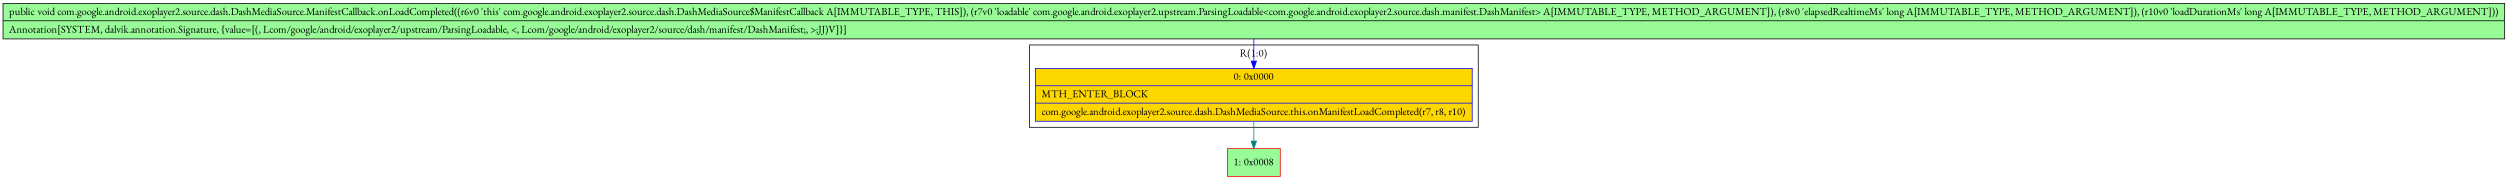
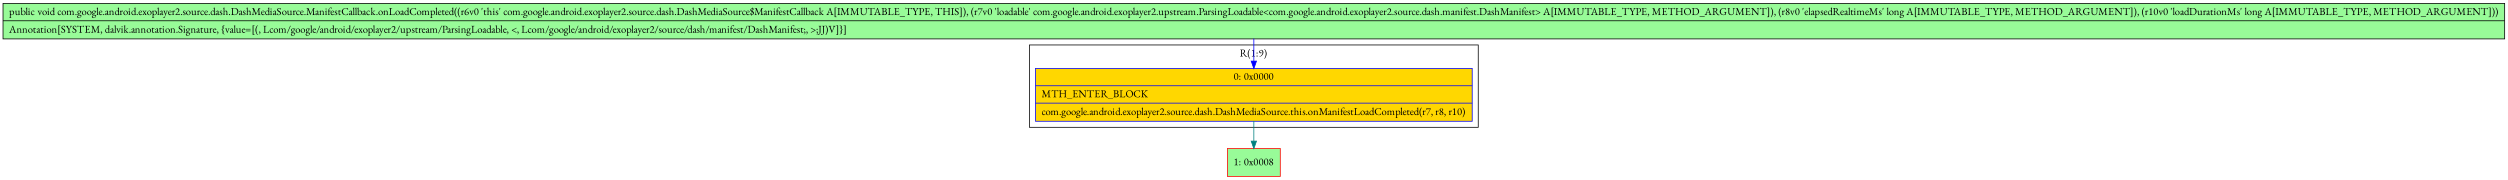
(1254, 54) -> (1254, 54)
